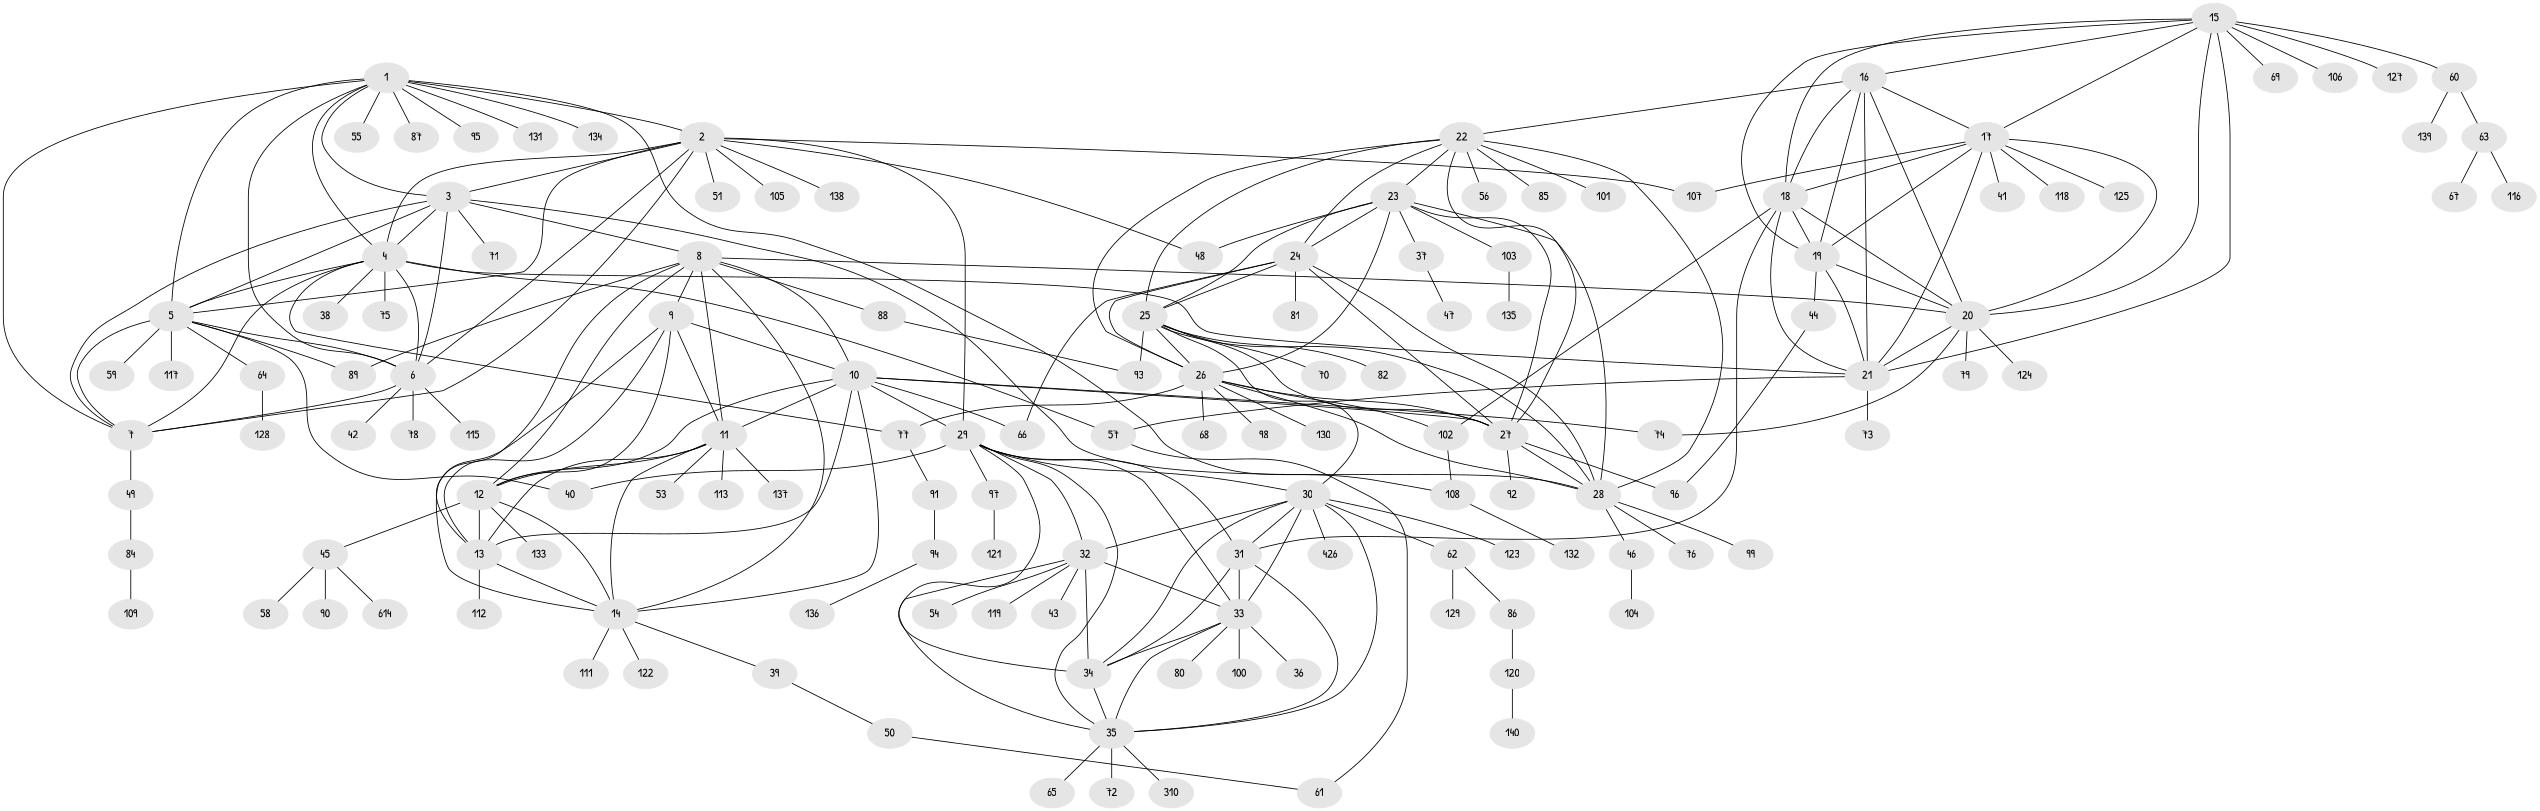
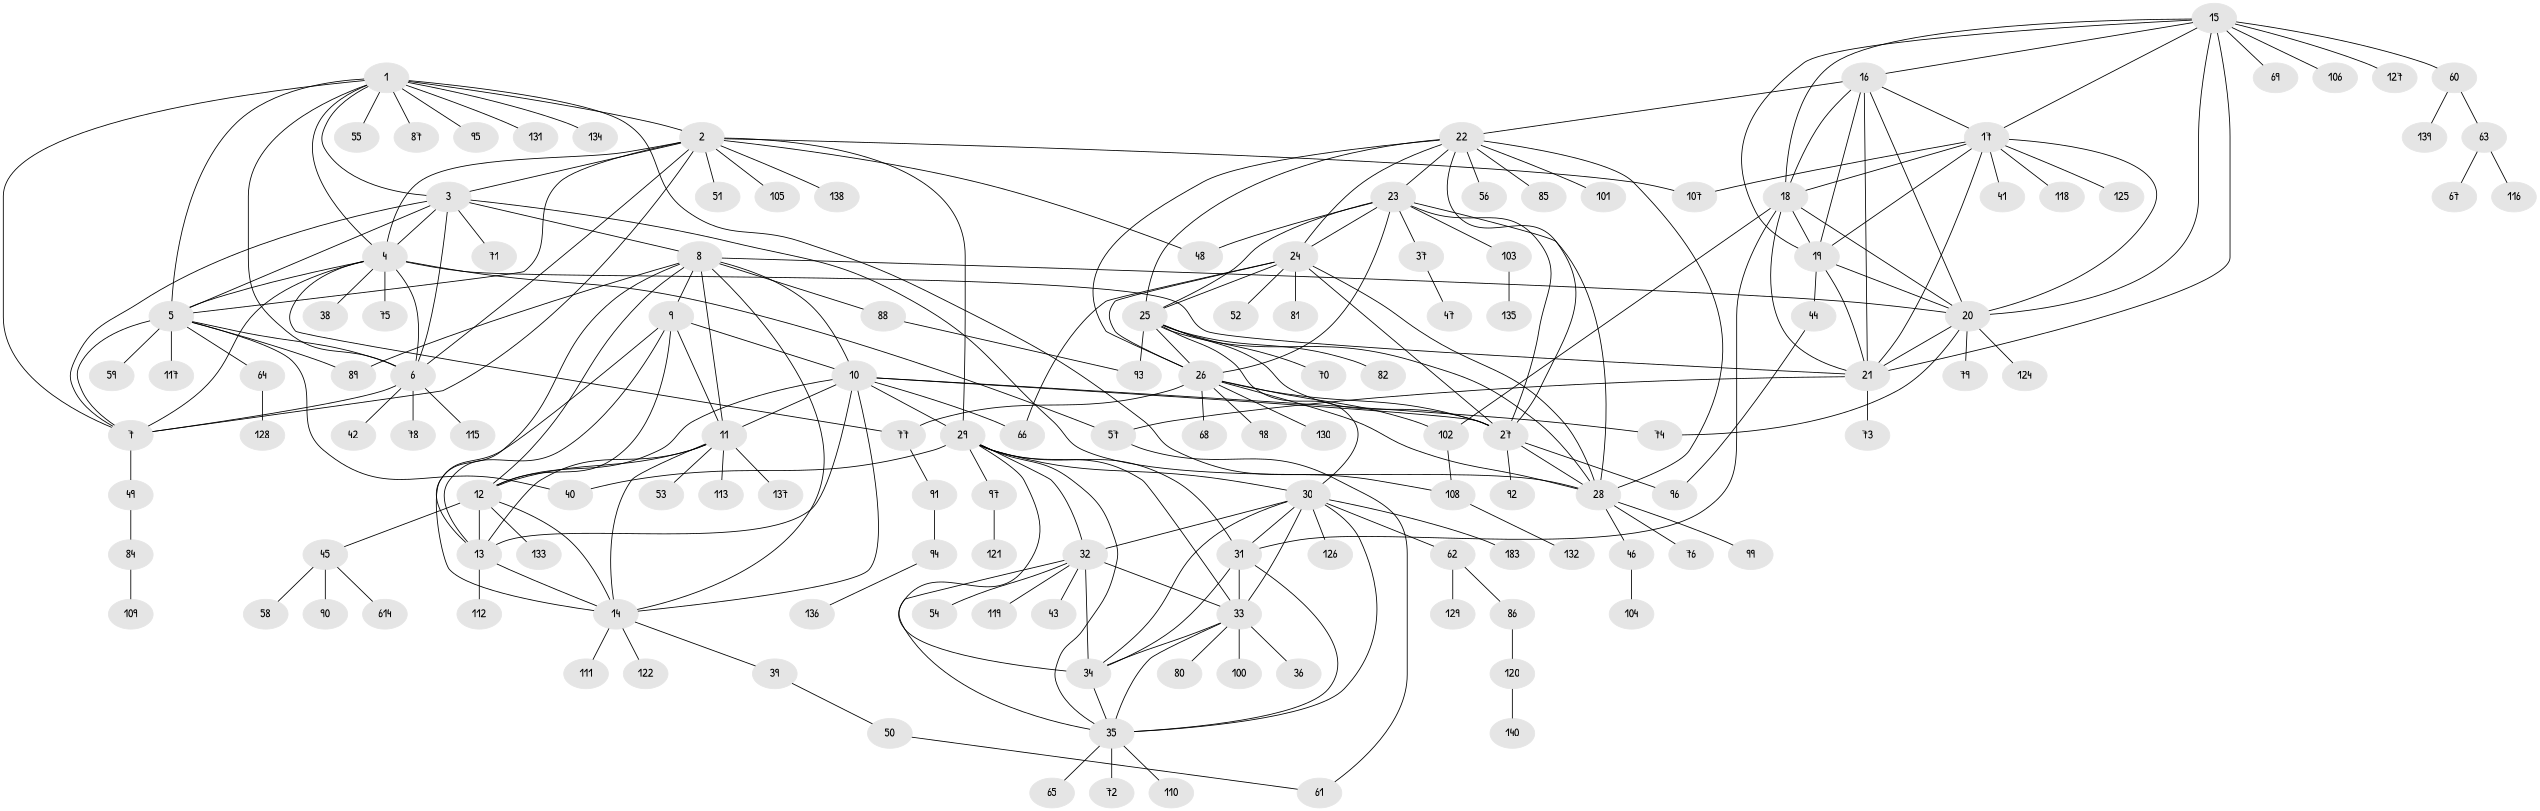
none -> (1236, 316)
(1330, 555) -> (1330, 555)
(1512, 555) -> (1512, 555)
(1171, 793) -> (1171, 793)
